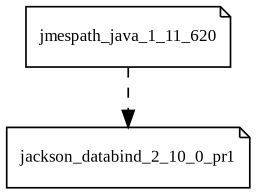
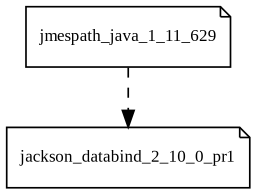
(128, 37) -> (128, 37)
